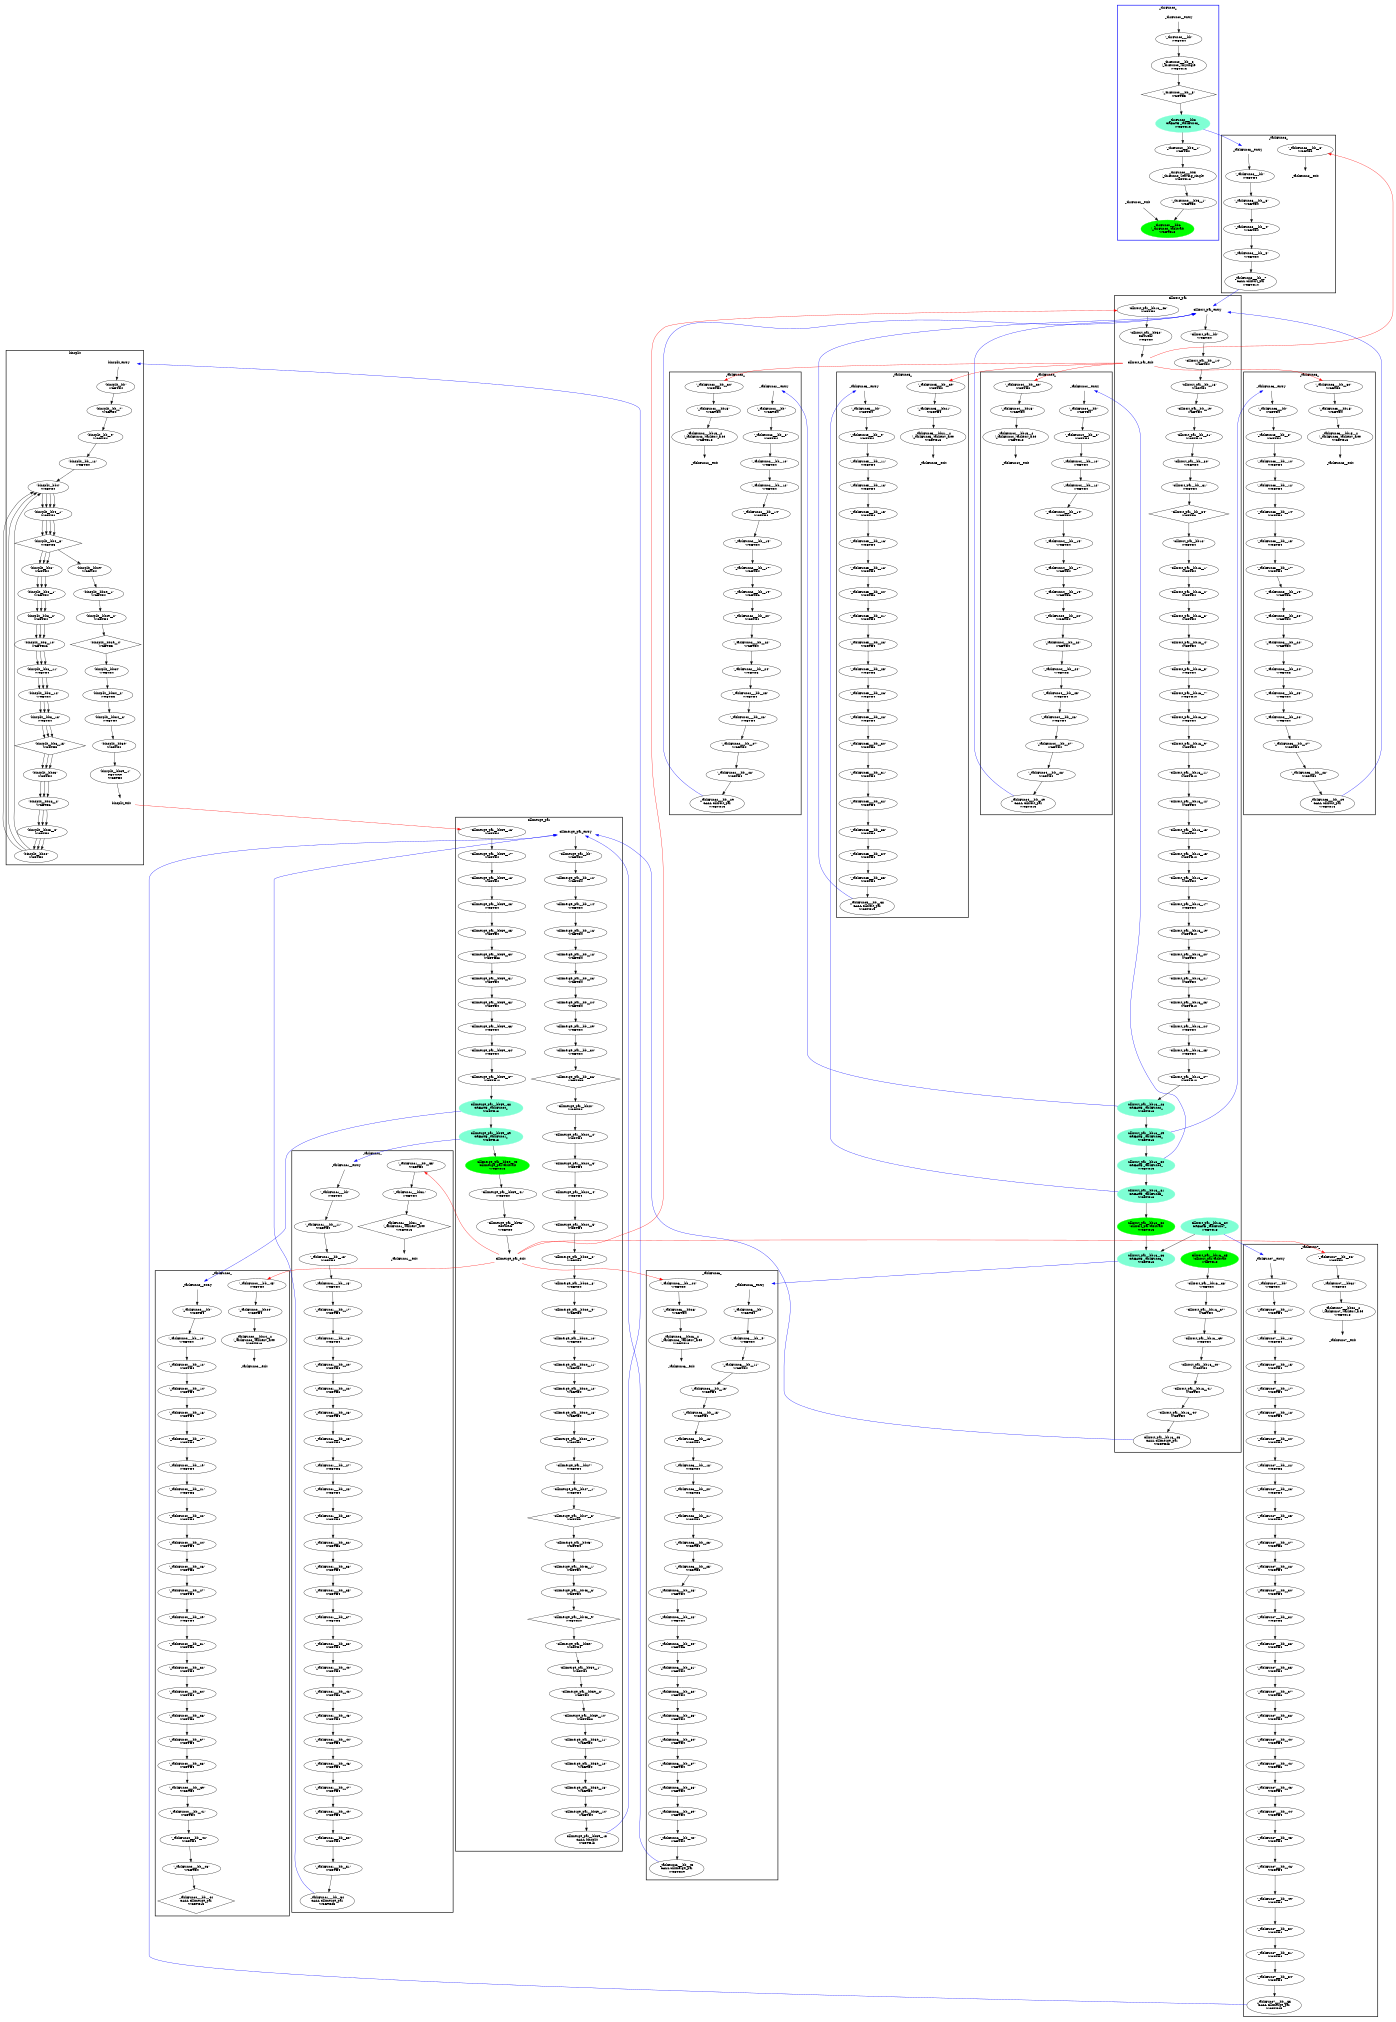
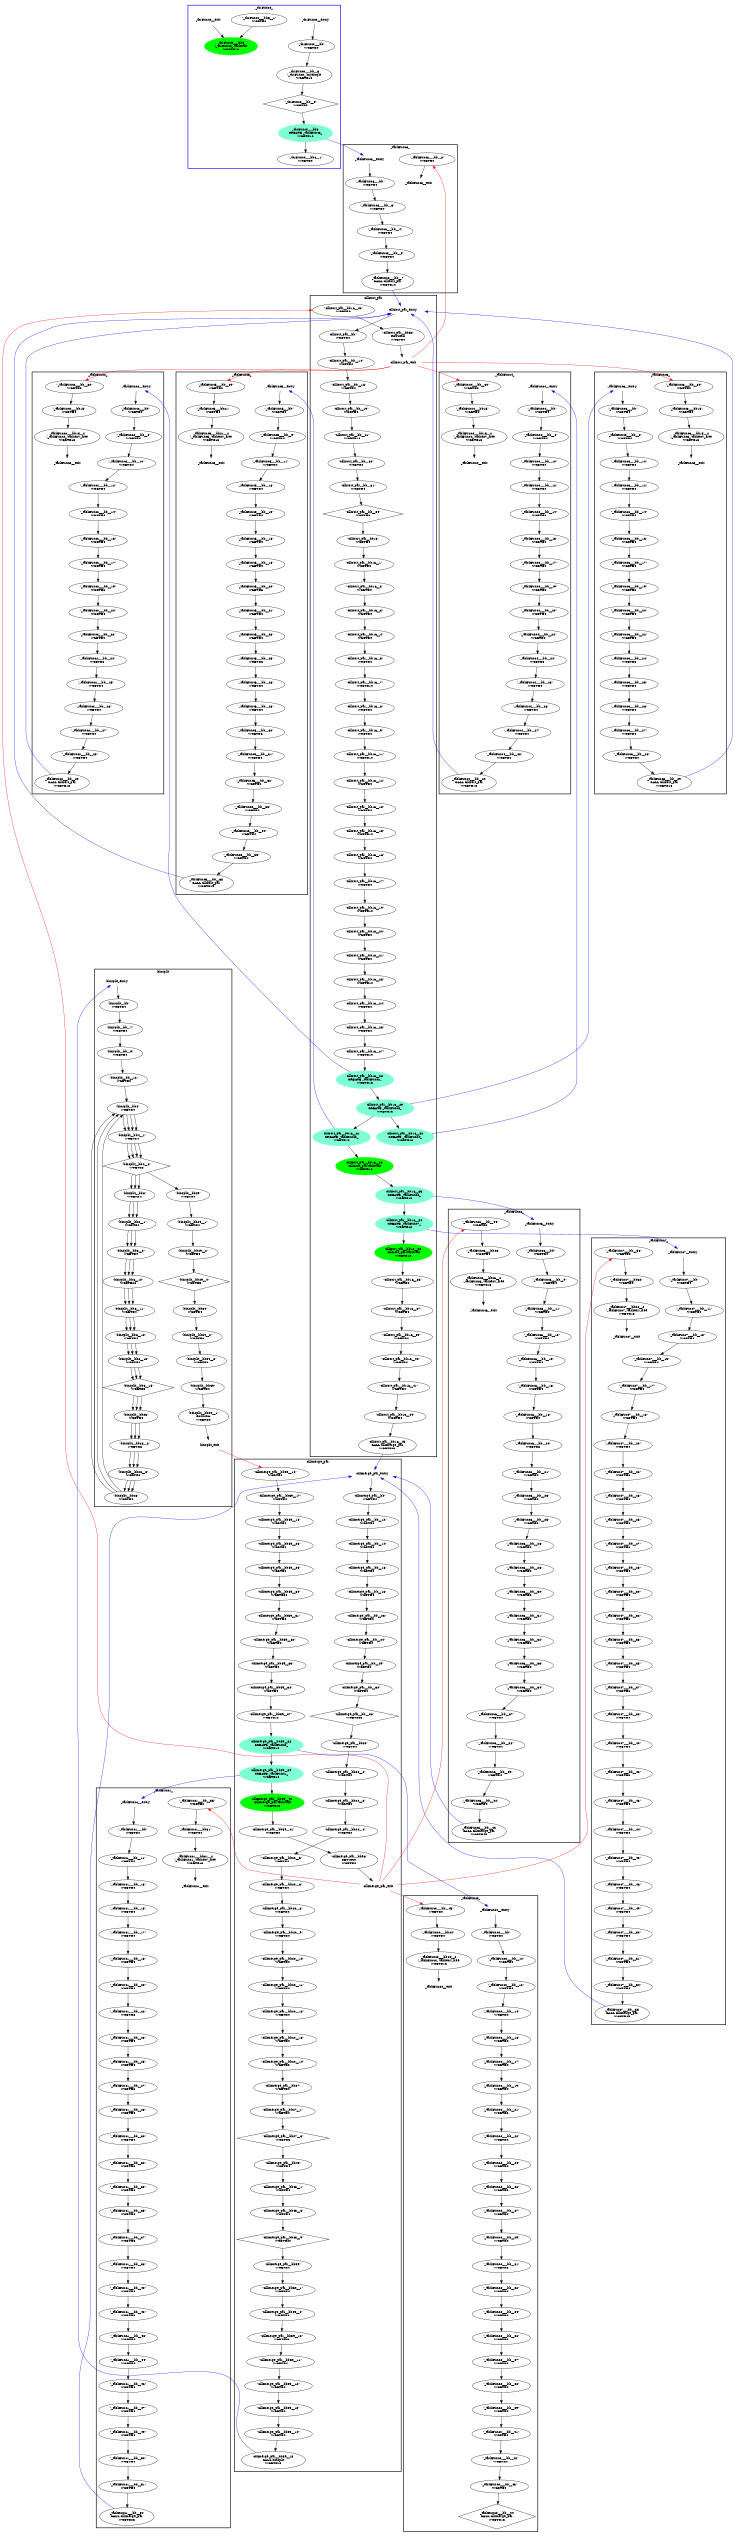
(1183, 176) -> none
(1146, 1178) -> (365, 1122)
(404, 1227) -> (195, 1860)
(1179, 1242) -> (404, 1208)
